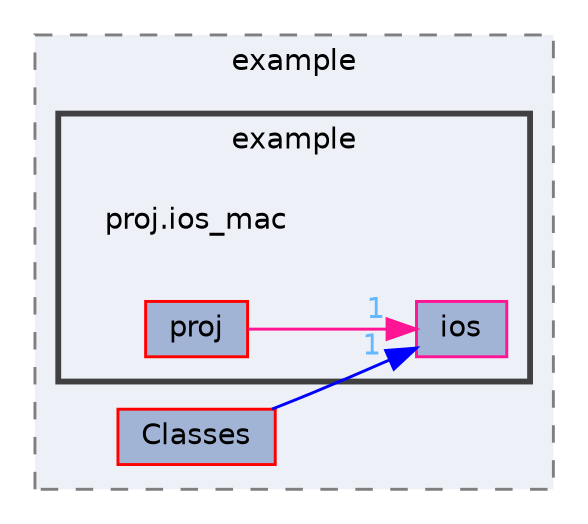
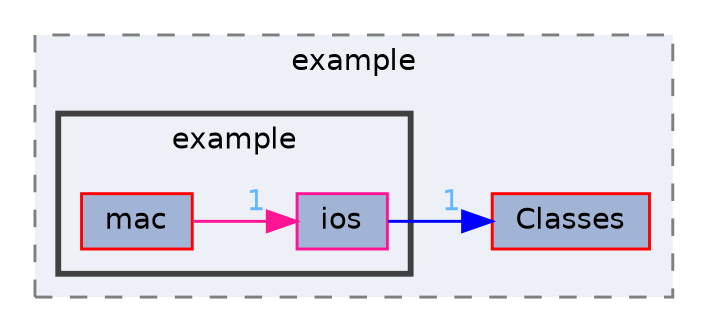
(197, 221) -> none
(197, 329) -> (137, 221)
(331, 385) -> (429, 221)
